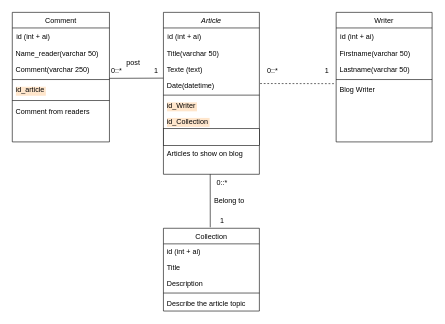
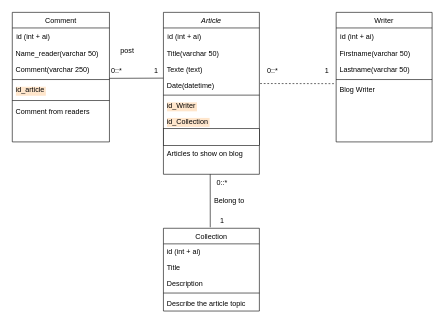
(134, 63) -> (128, 51)
